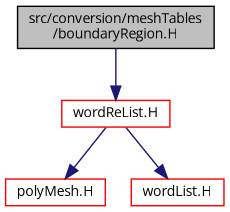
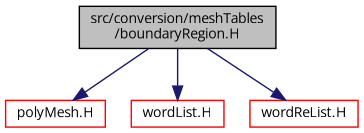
(90, 148) -> (117, 70)
(142, 148) -> (178, 67)
